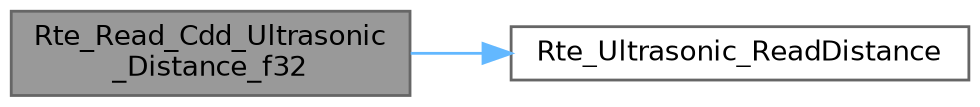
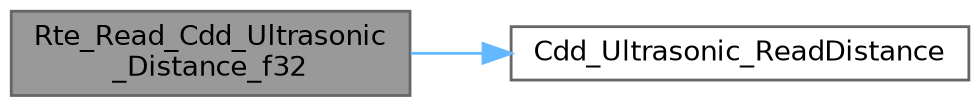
(740, 53) -> (740, 53)
